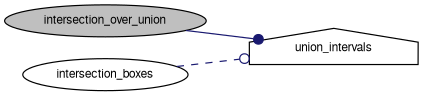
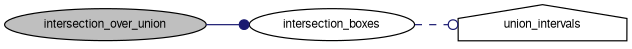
(220, 35) -> (223, 25)
